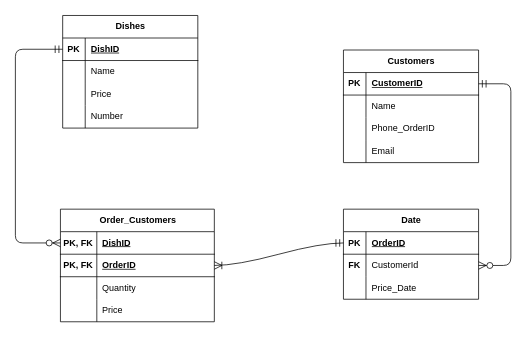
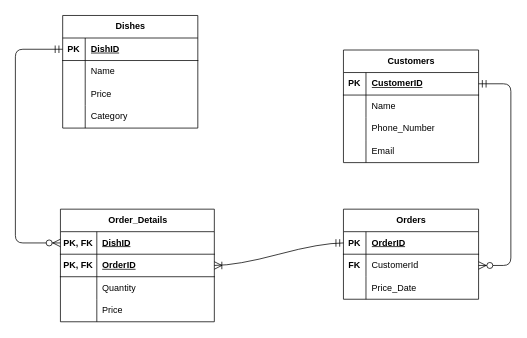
(106, 117) -> (111, 117)
(404, 129) -> (402, 129)
(138, 220) -> (138, 220)
(411, 220) -> (411, 220)
